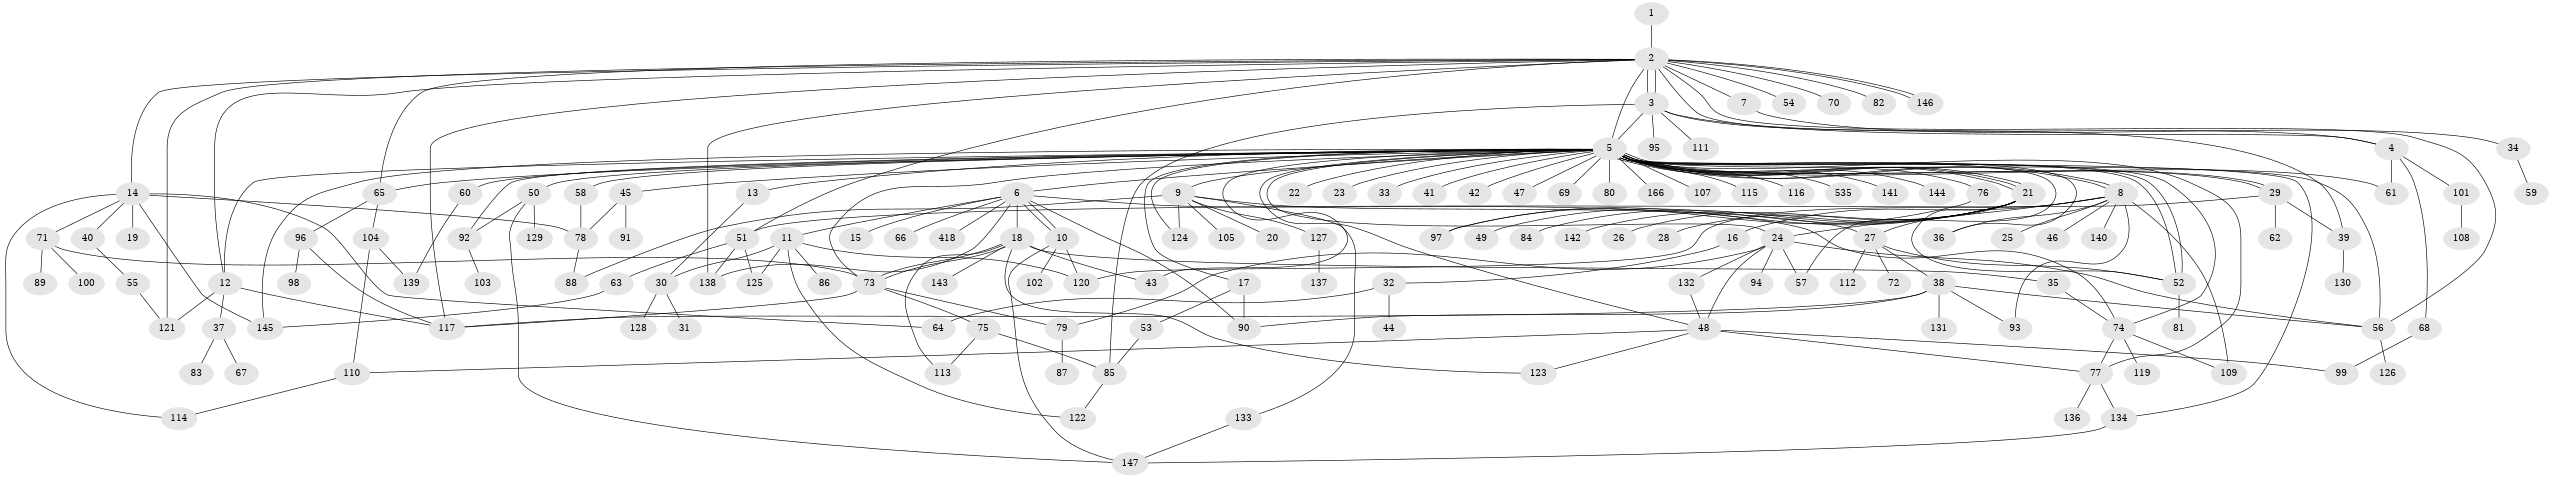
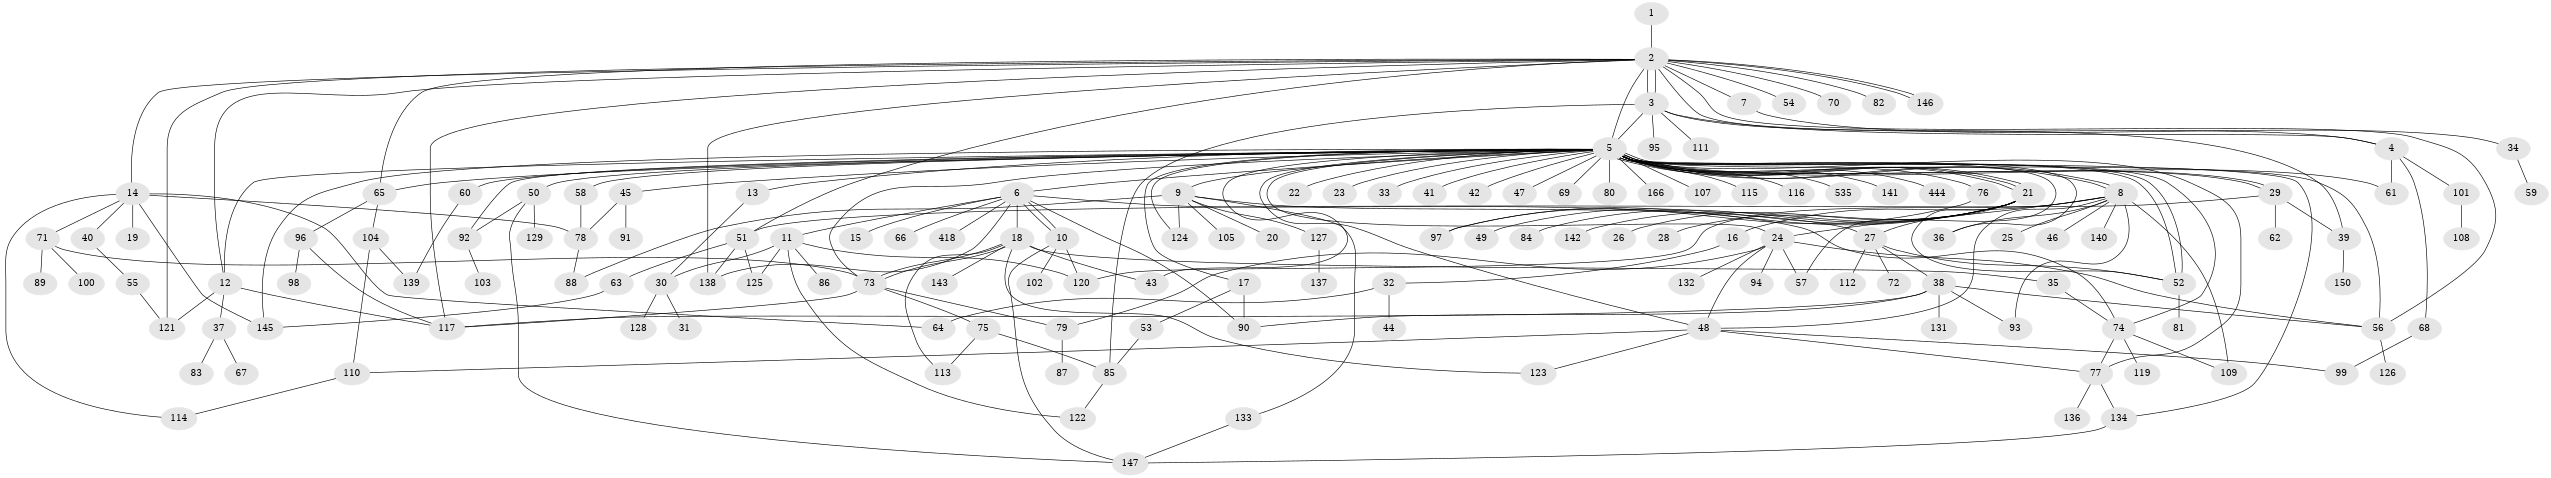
(1937, 194) -> (1937, 194)
(2343, 284) -> (2343, 284)
(1695, 306) -> (1952, 300)
